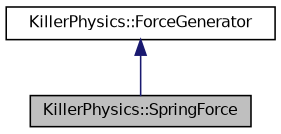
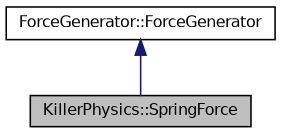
(141, 23) -> (141, 23)
